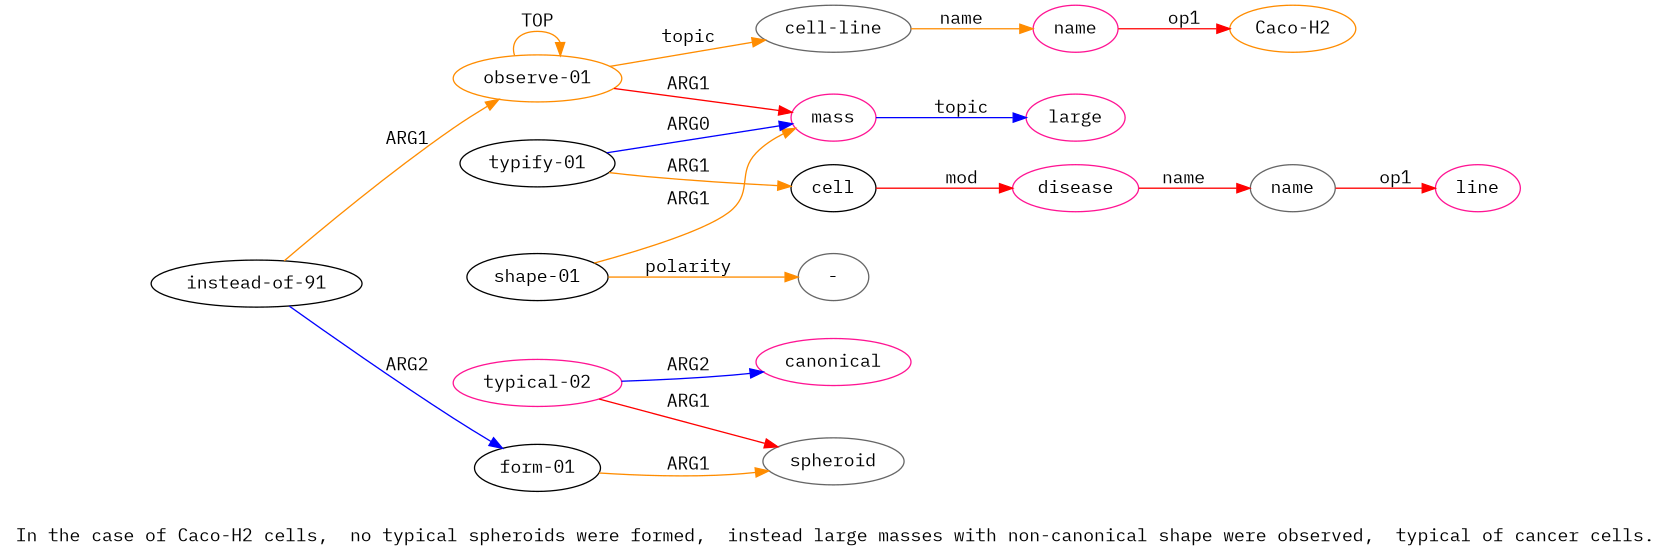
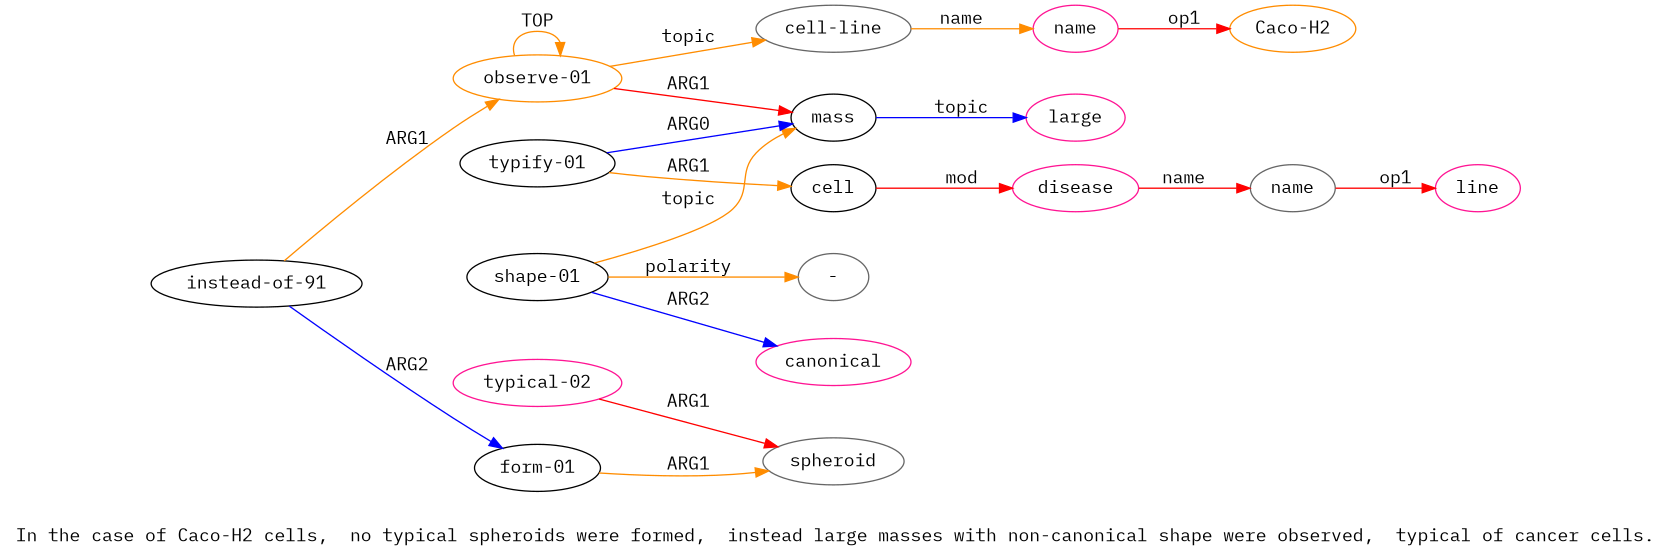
(834, 118) -> (834, 118)
(689, 199) -> (689, 199)
(686, 378) -> (678, 317)
